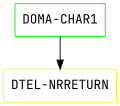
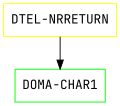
(60, 48) -> (60, 48)
